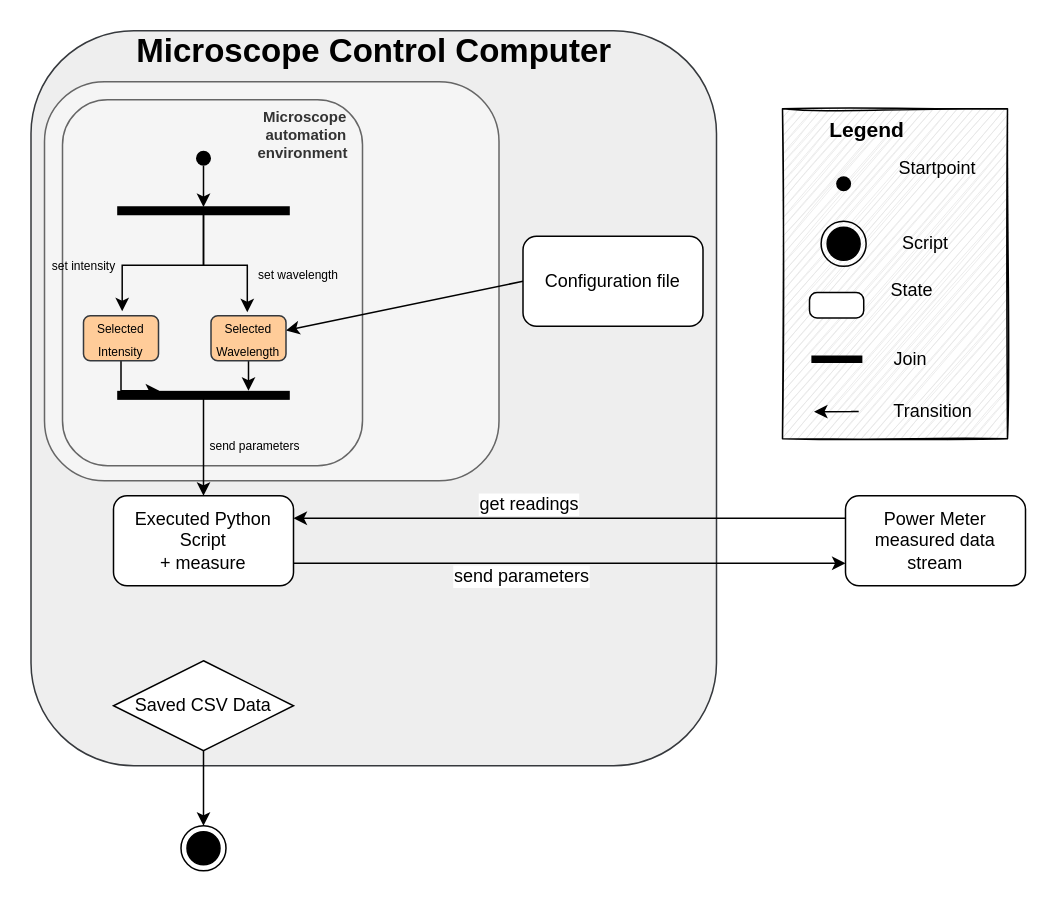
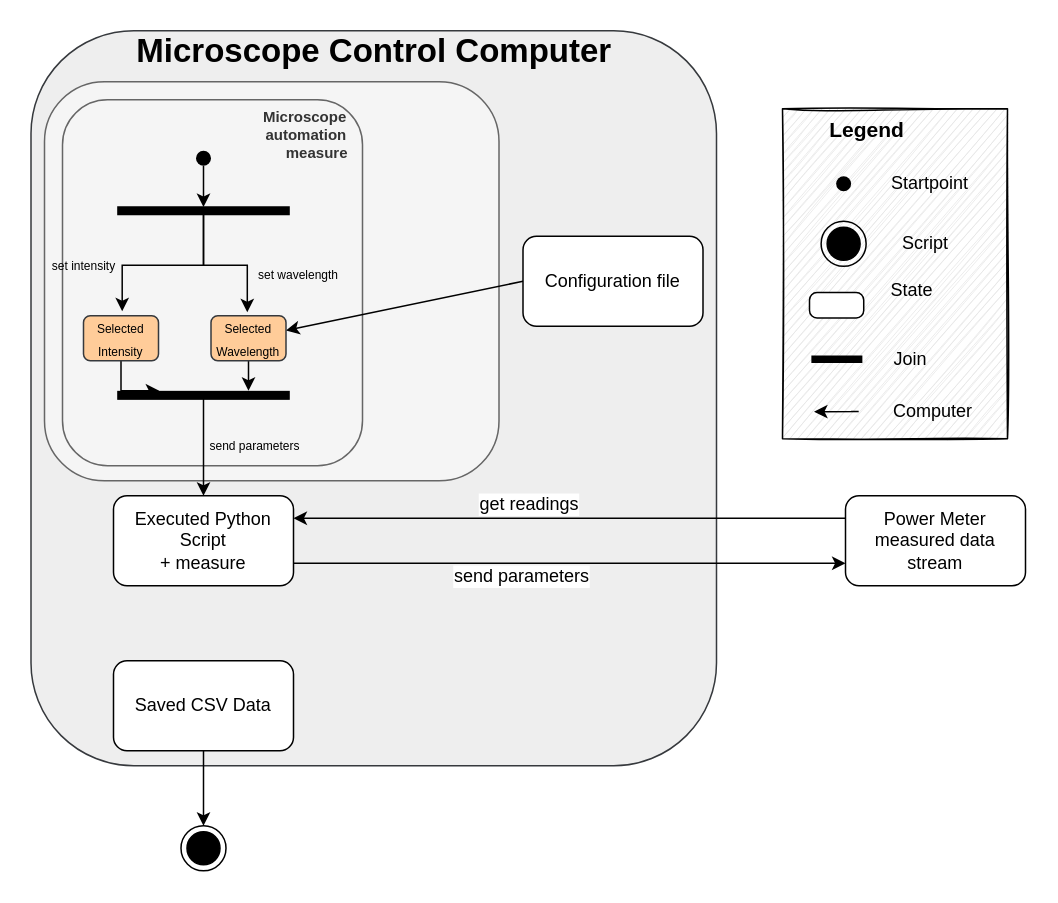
(936, 169) -> (929, 184)
(324, 283) -> (327, 283)
(933, 412) -> (933, 412)
(203, 706) -> (203, 706)
